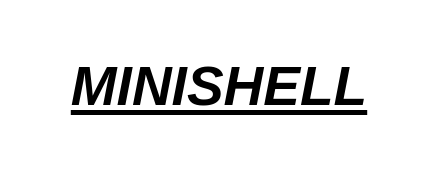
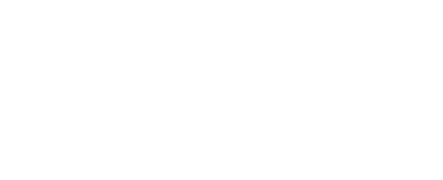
(220, 89) -> none
